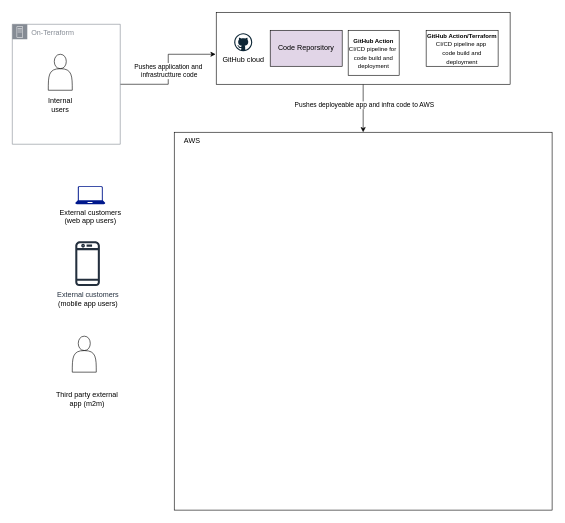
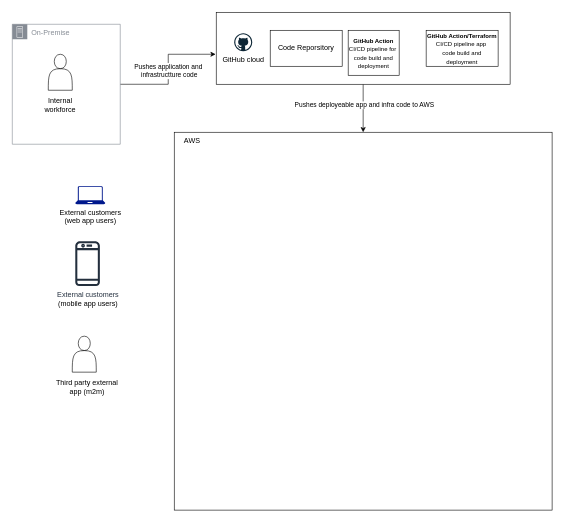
(56, 33) -> (51, 33)
(306, 48) -> (306, 48)
(60, 105) -> (60, 105)
(87, 399) -> (87, 387)
